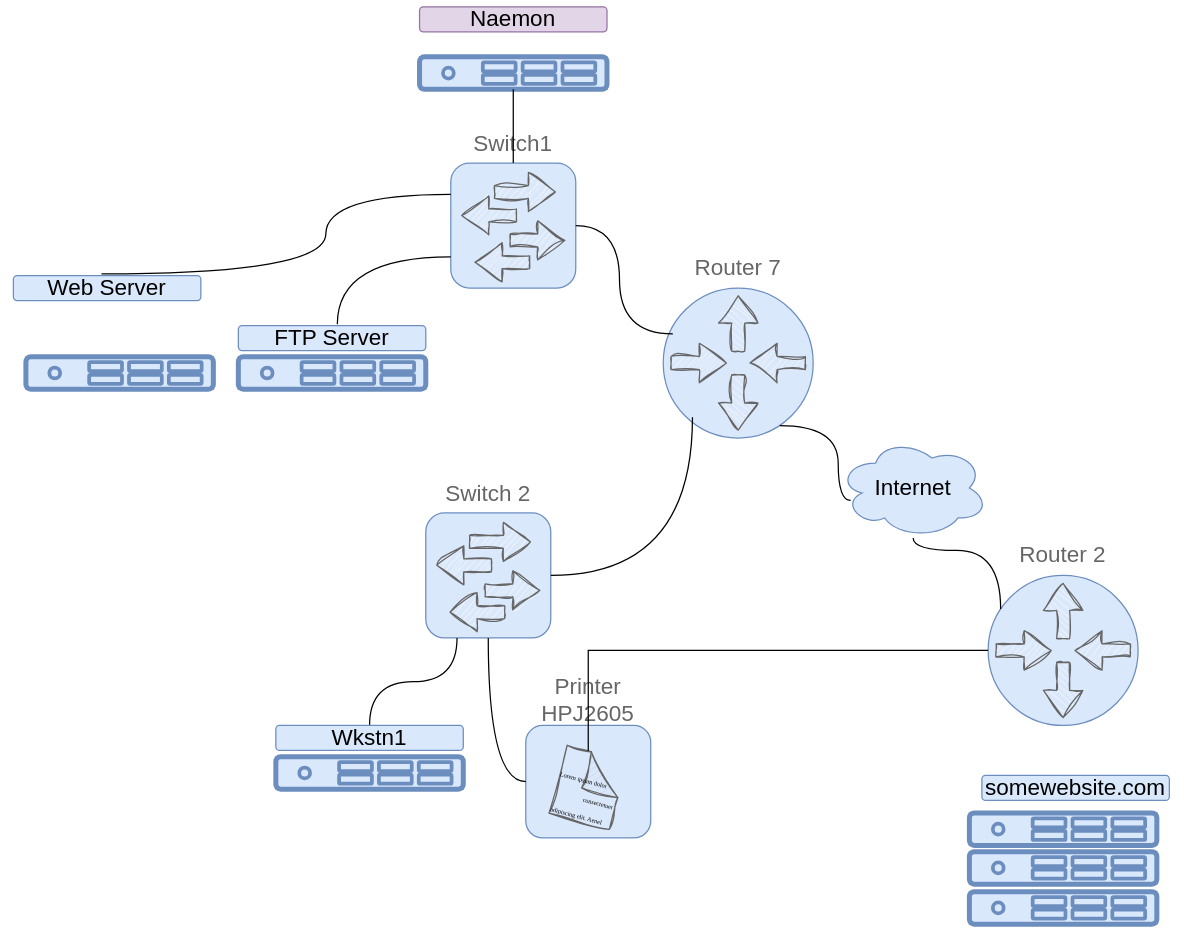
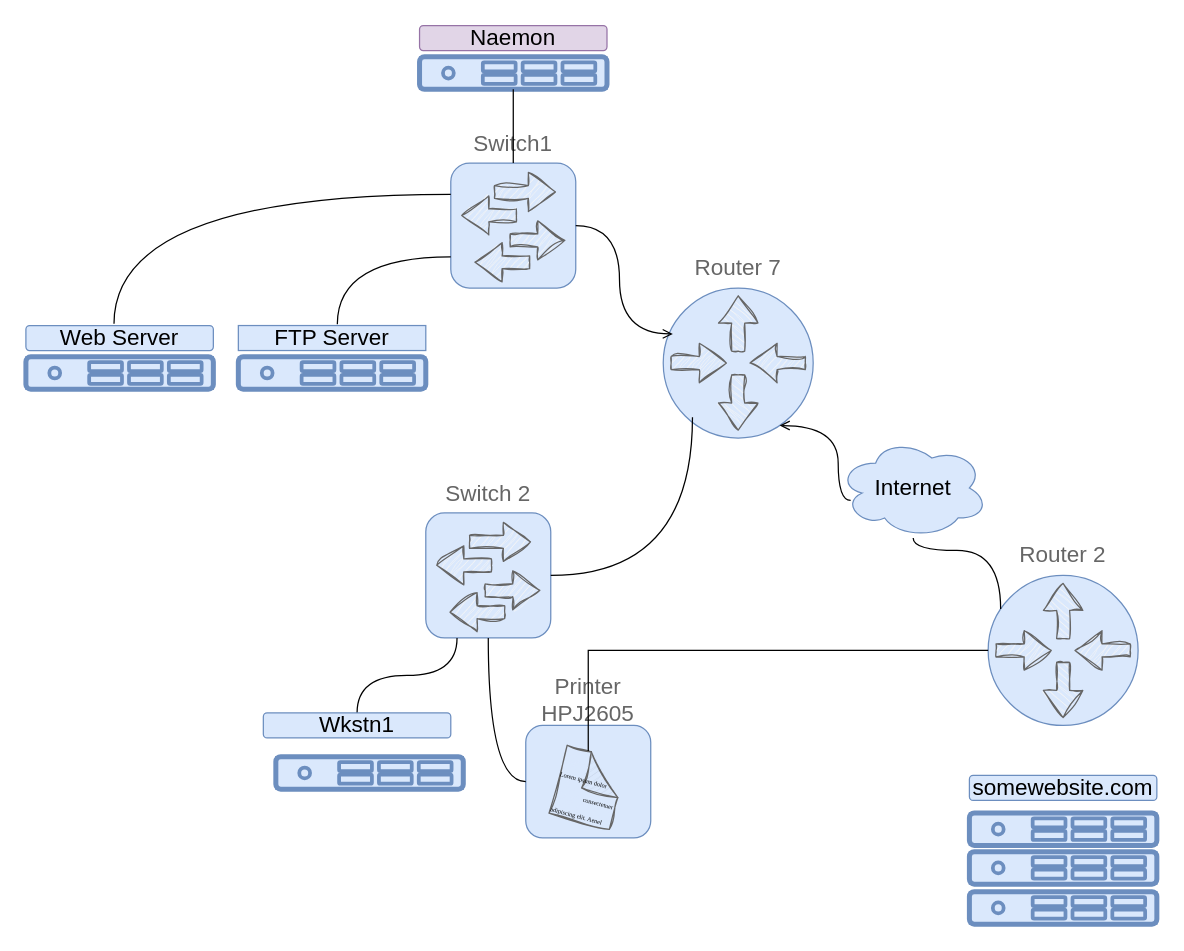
(513, 19) -> (513, 38)
(107, 288) -> (119, 338)
(667, 334) -> (667, 334)
(332, 338) -> (332, 338)
(785, 426) -> (787, 426)
(369, 738) -> (357, 726)
(1076, 788) -> (1063, 788)
